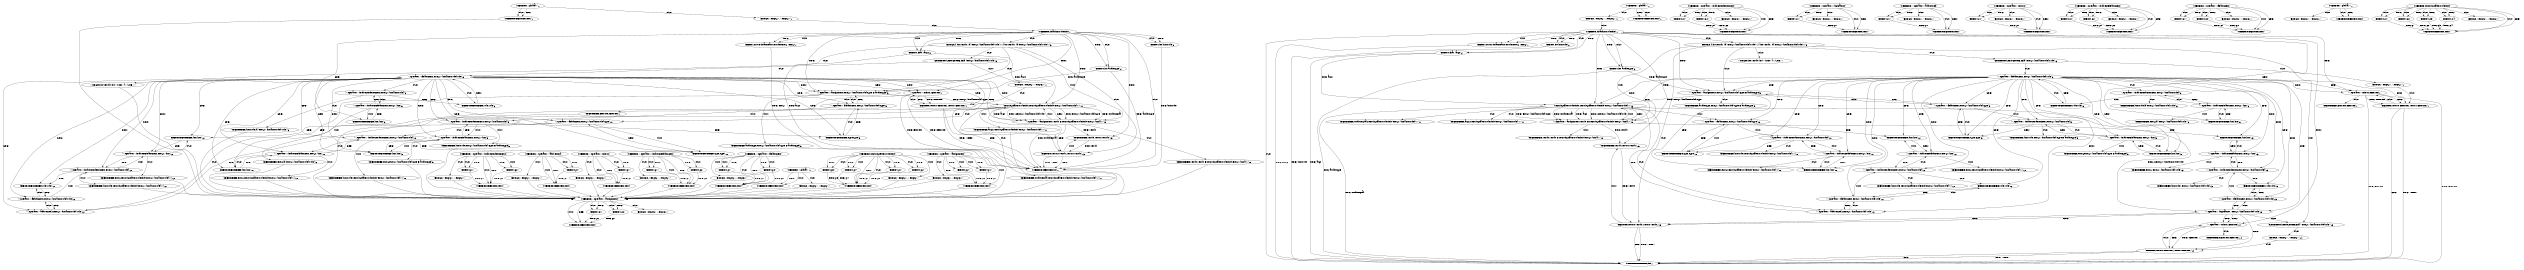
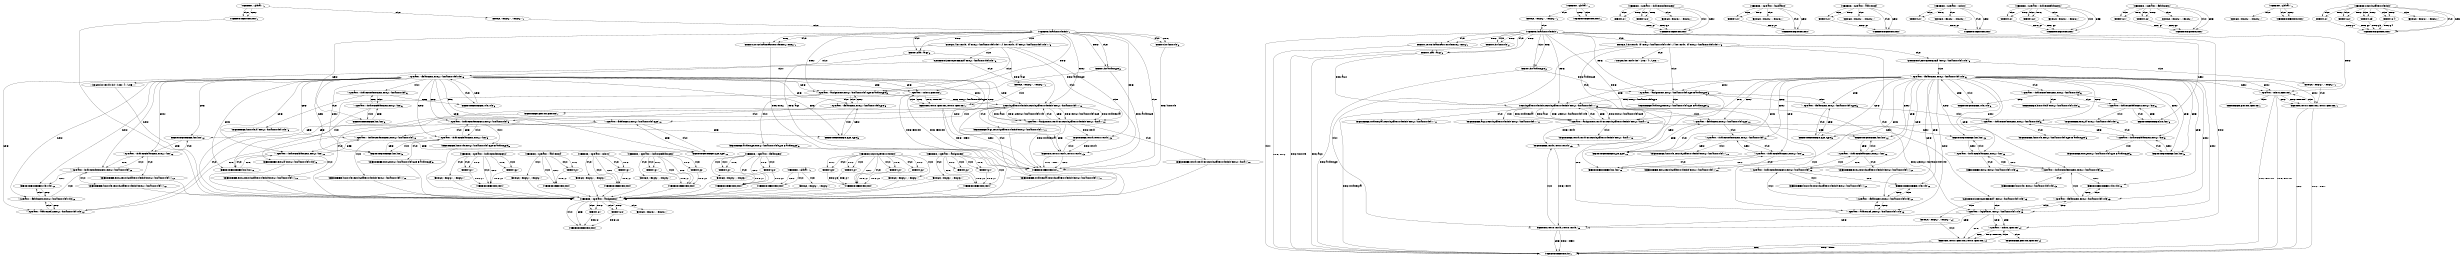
(2264, 218) -> (1995, 205)
